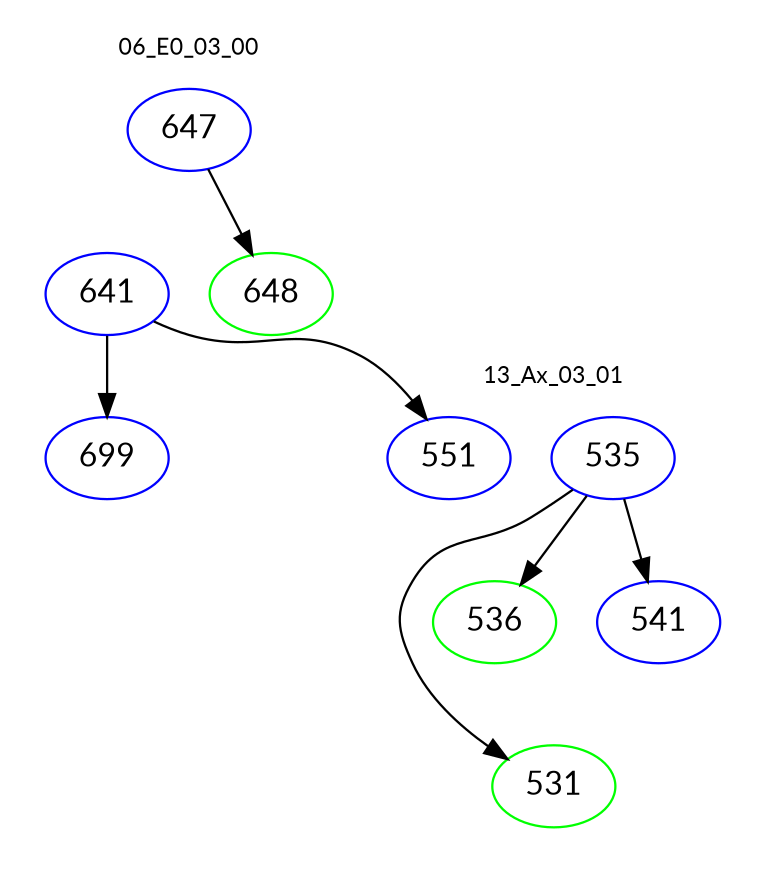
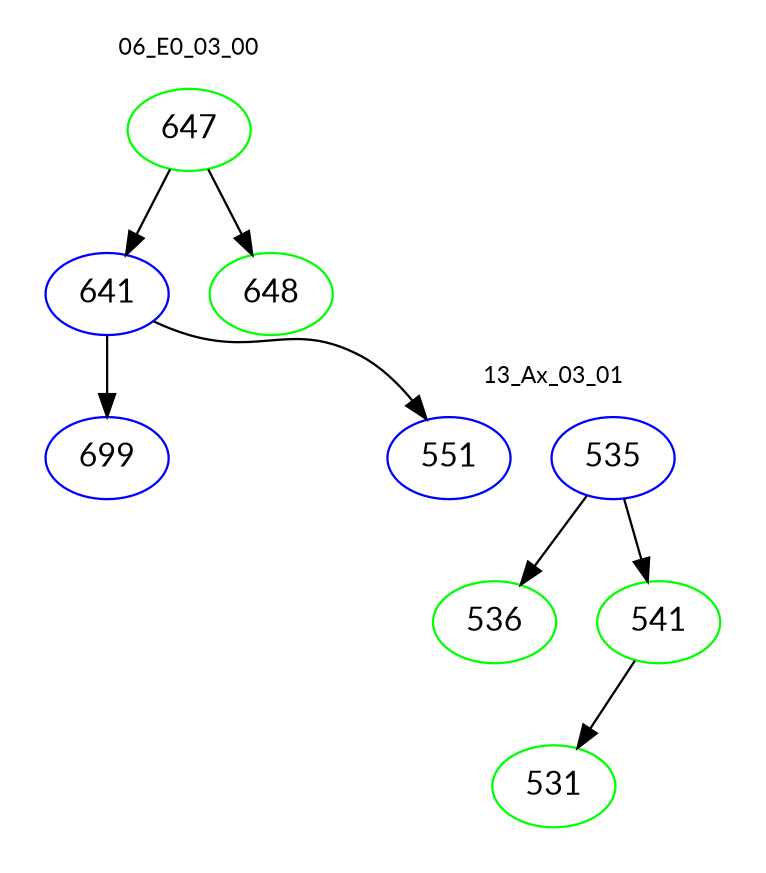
(189, 130) -> (189, 130)
none -> (153, 202)
(410, 586) -> (613, 695)
(659, 622) -> (659, 622)
